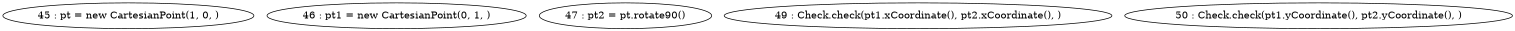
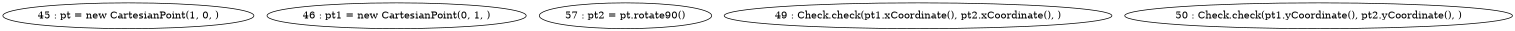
(625, 16) -> (625, 16)
